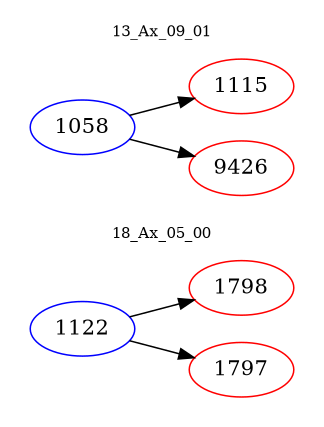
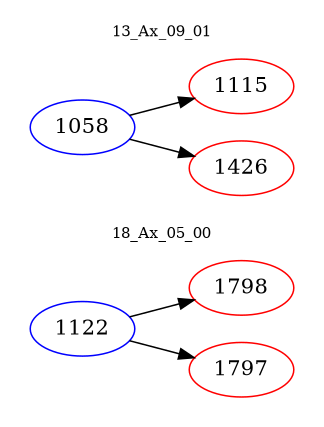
(242, 168) -> (242, 168)
